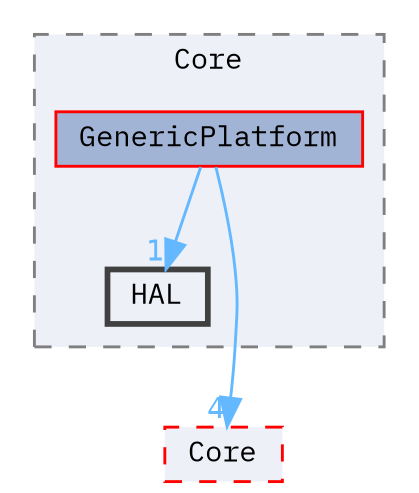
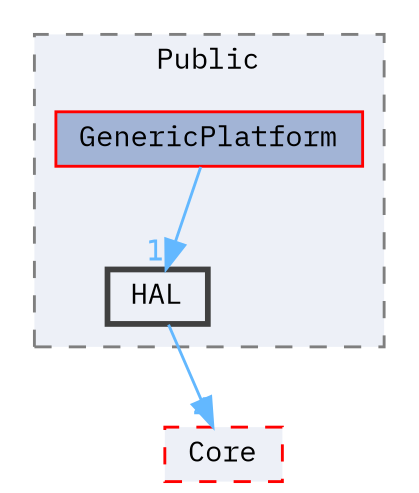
(209, 62) -> (209, 62)
(236, 282) -> (186, 365)
